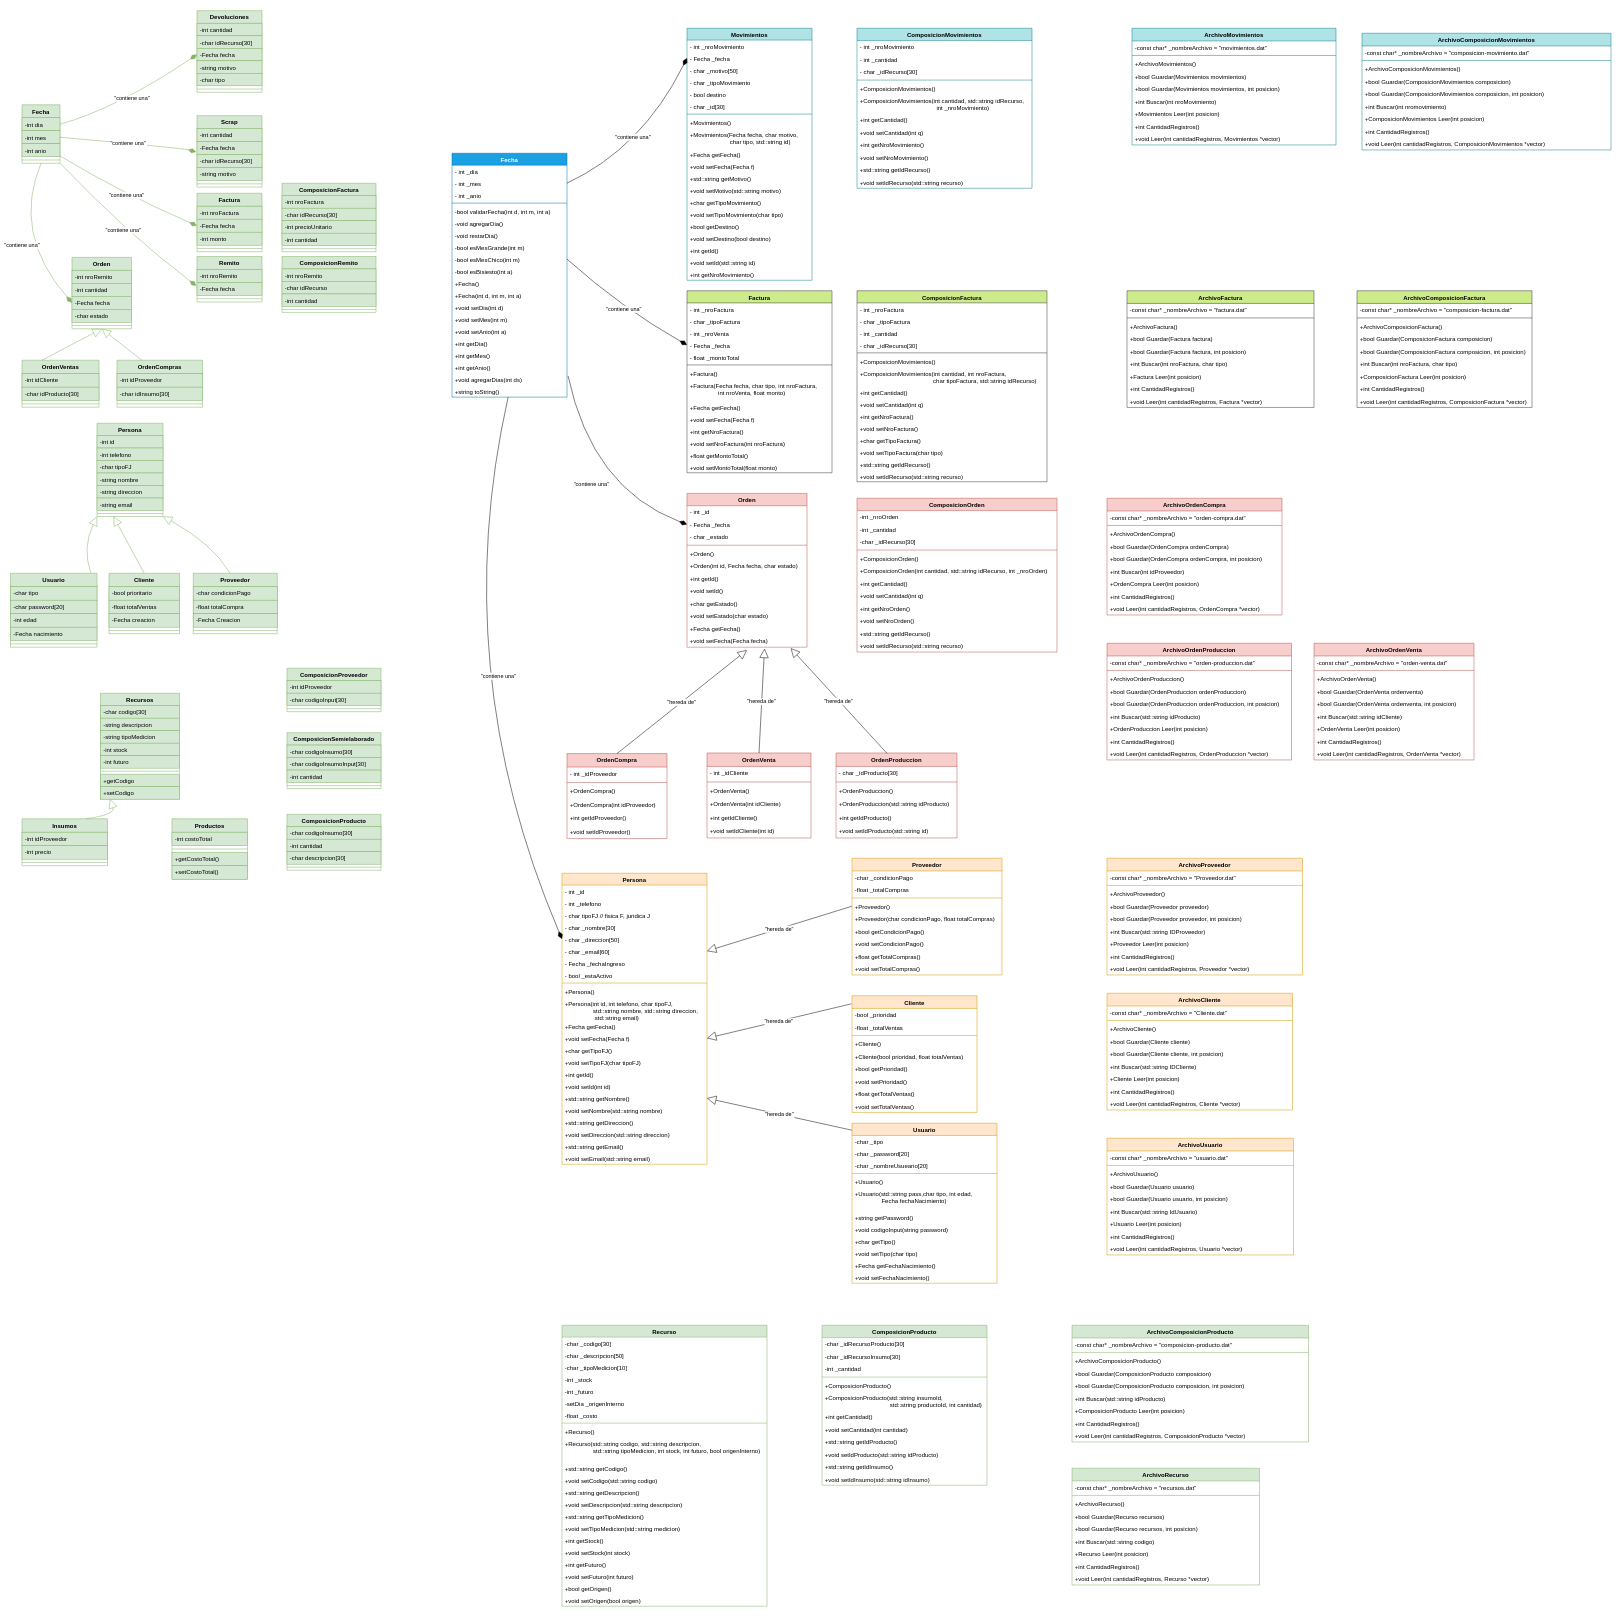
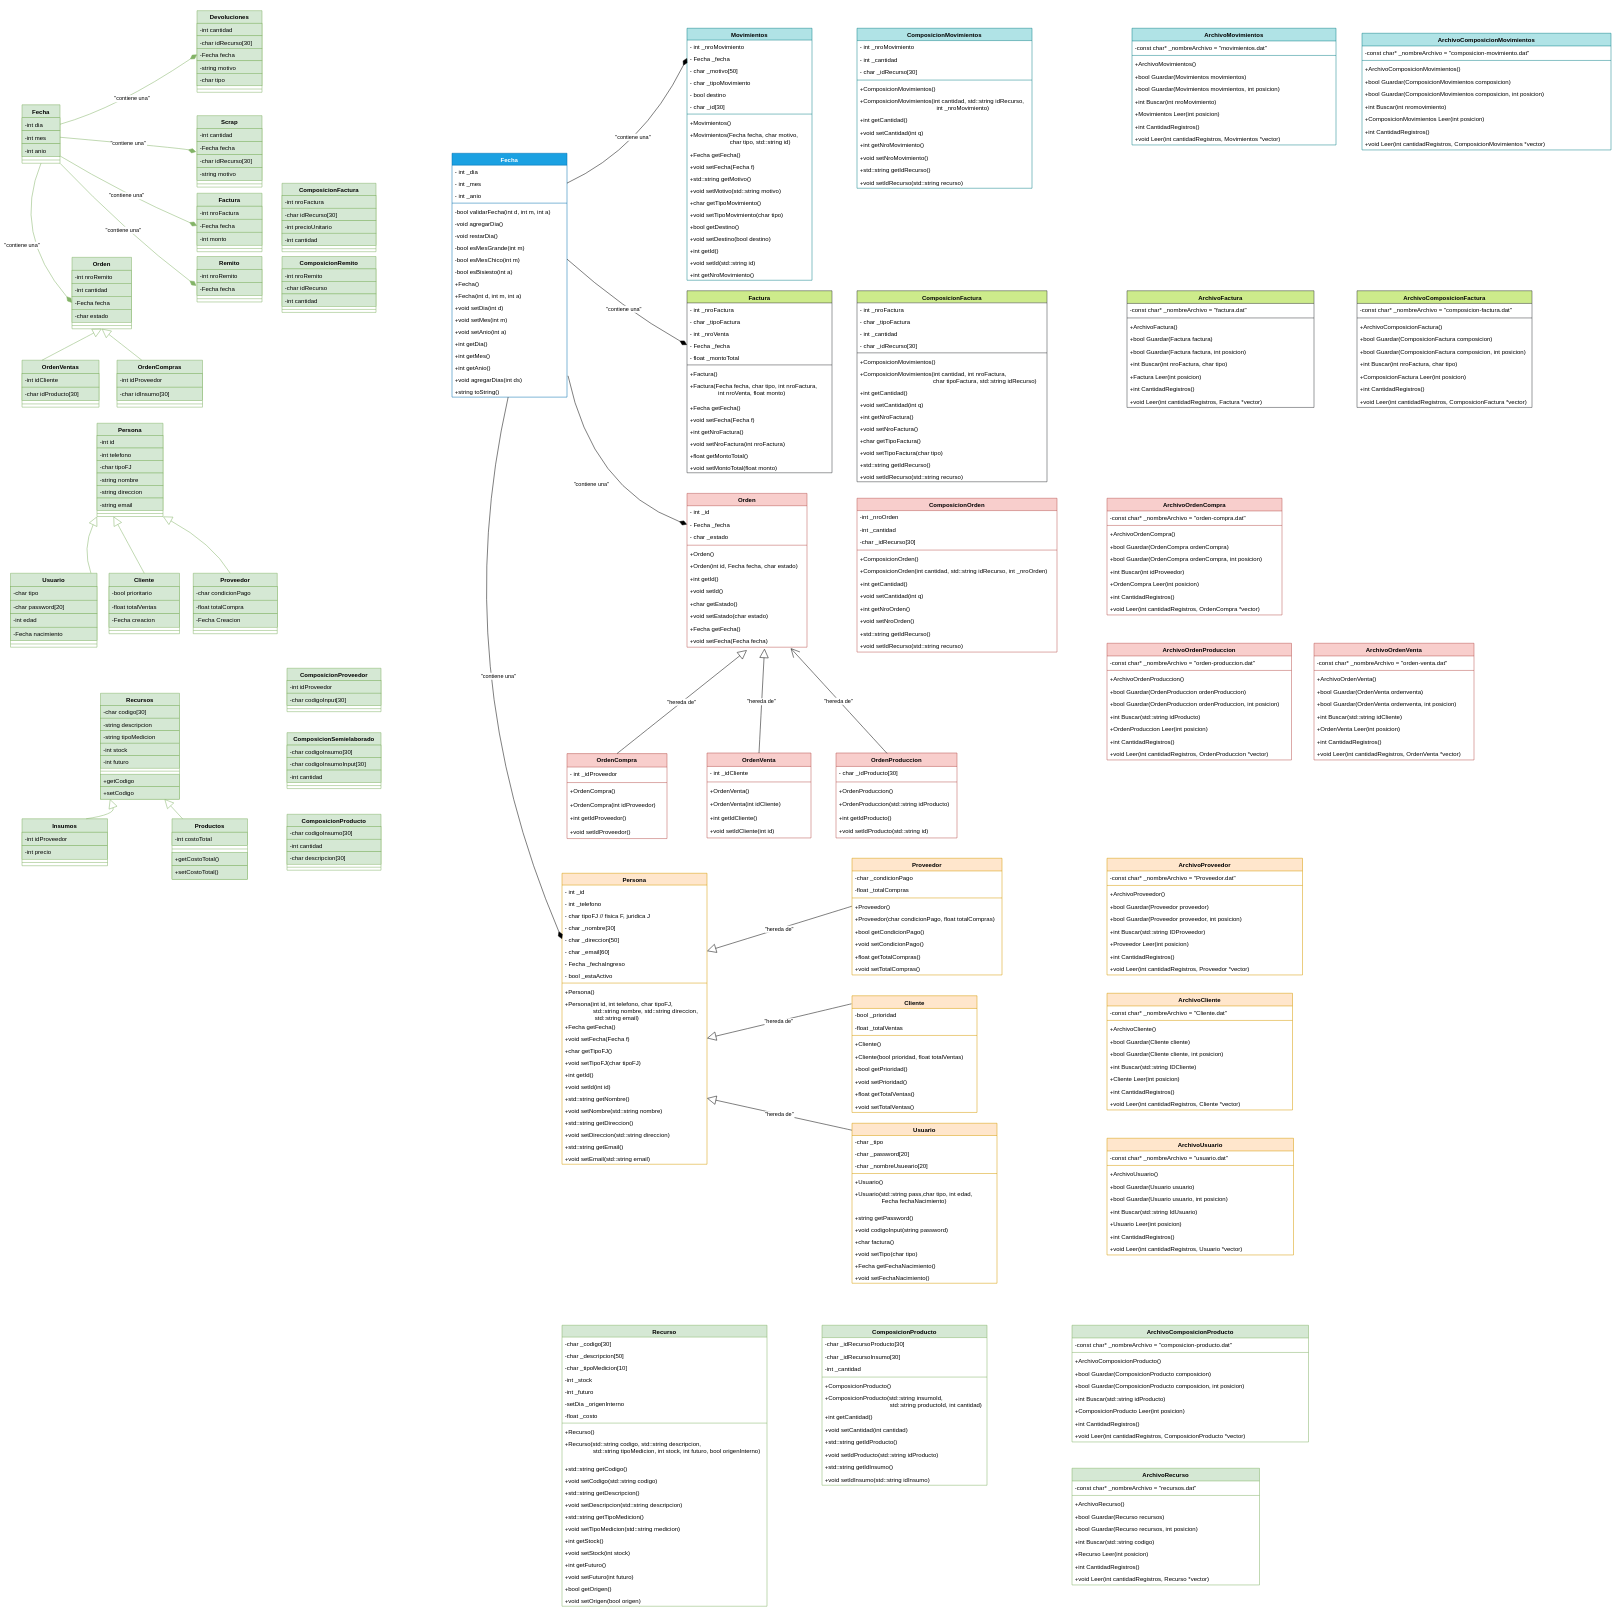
(797, 656) -> (795, 653)
none -> (175, 811)
(878, 1242) -> (879, 1242)
